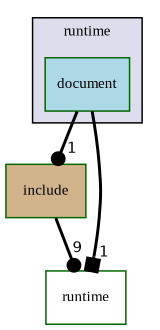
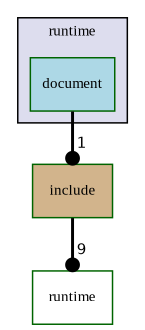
(100, 184) -> none
